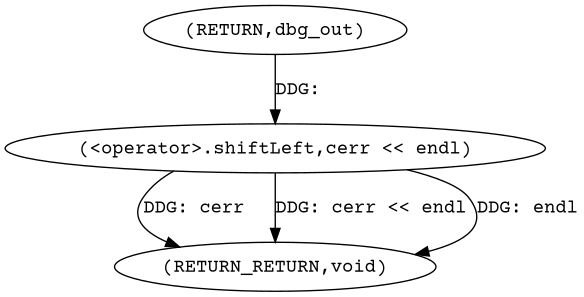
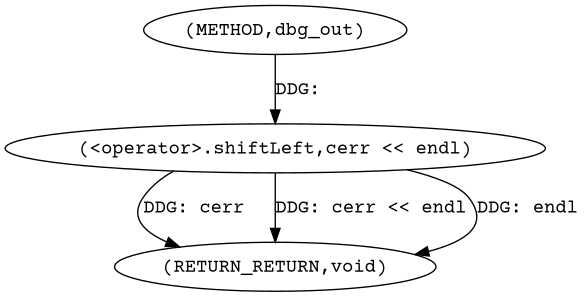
(275, 30) -> (275, 30)
